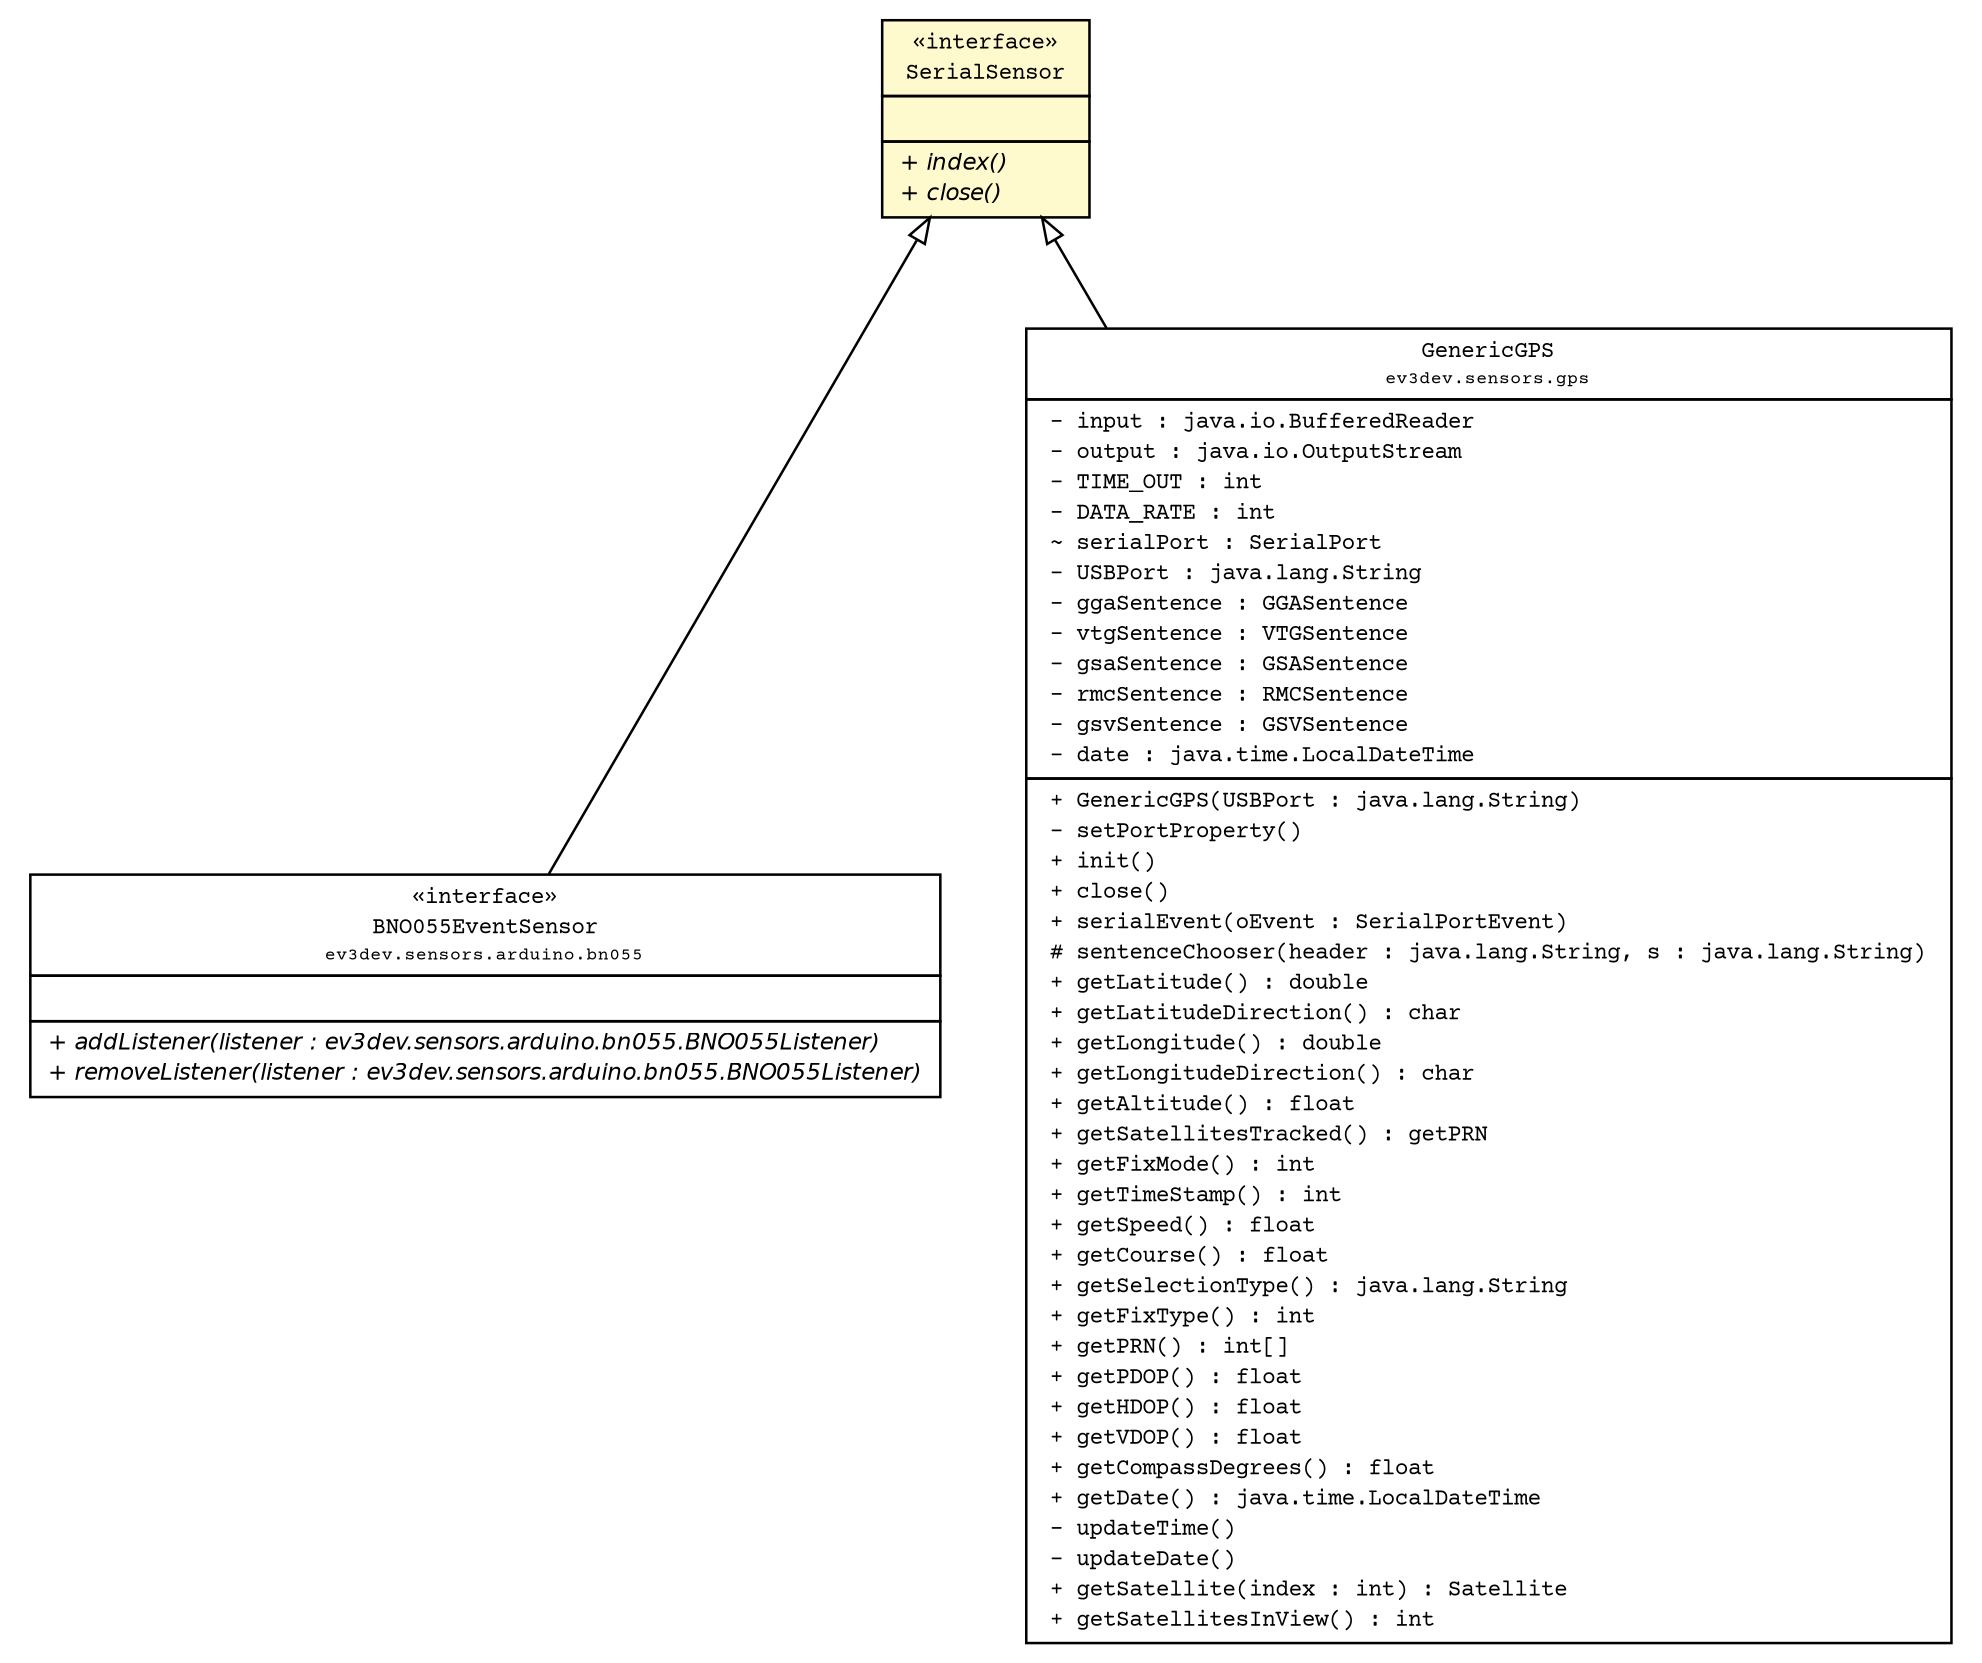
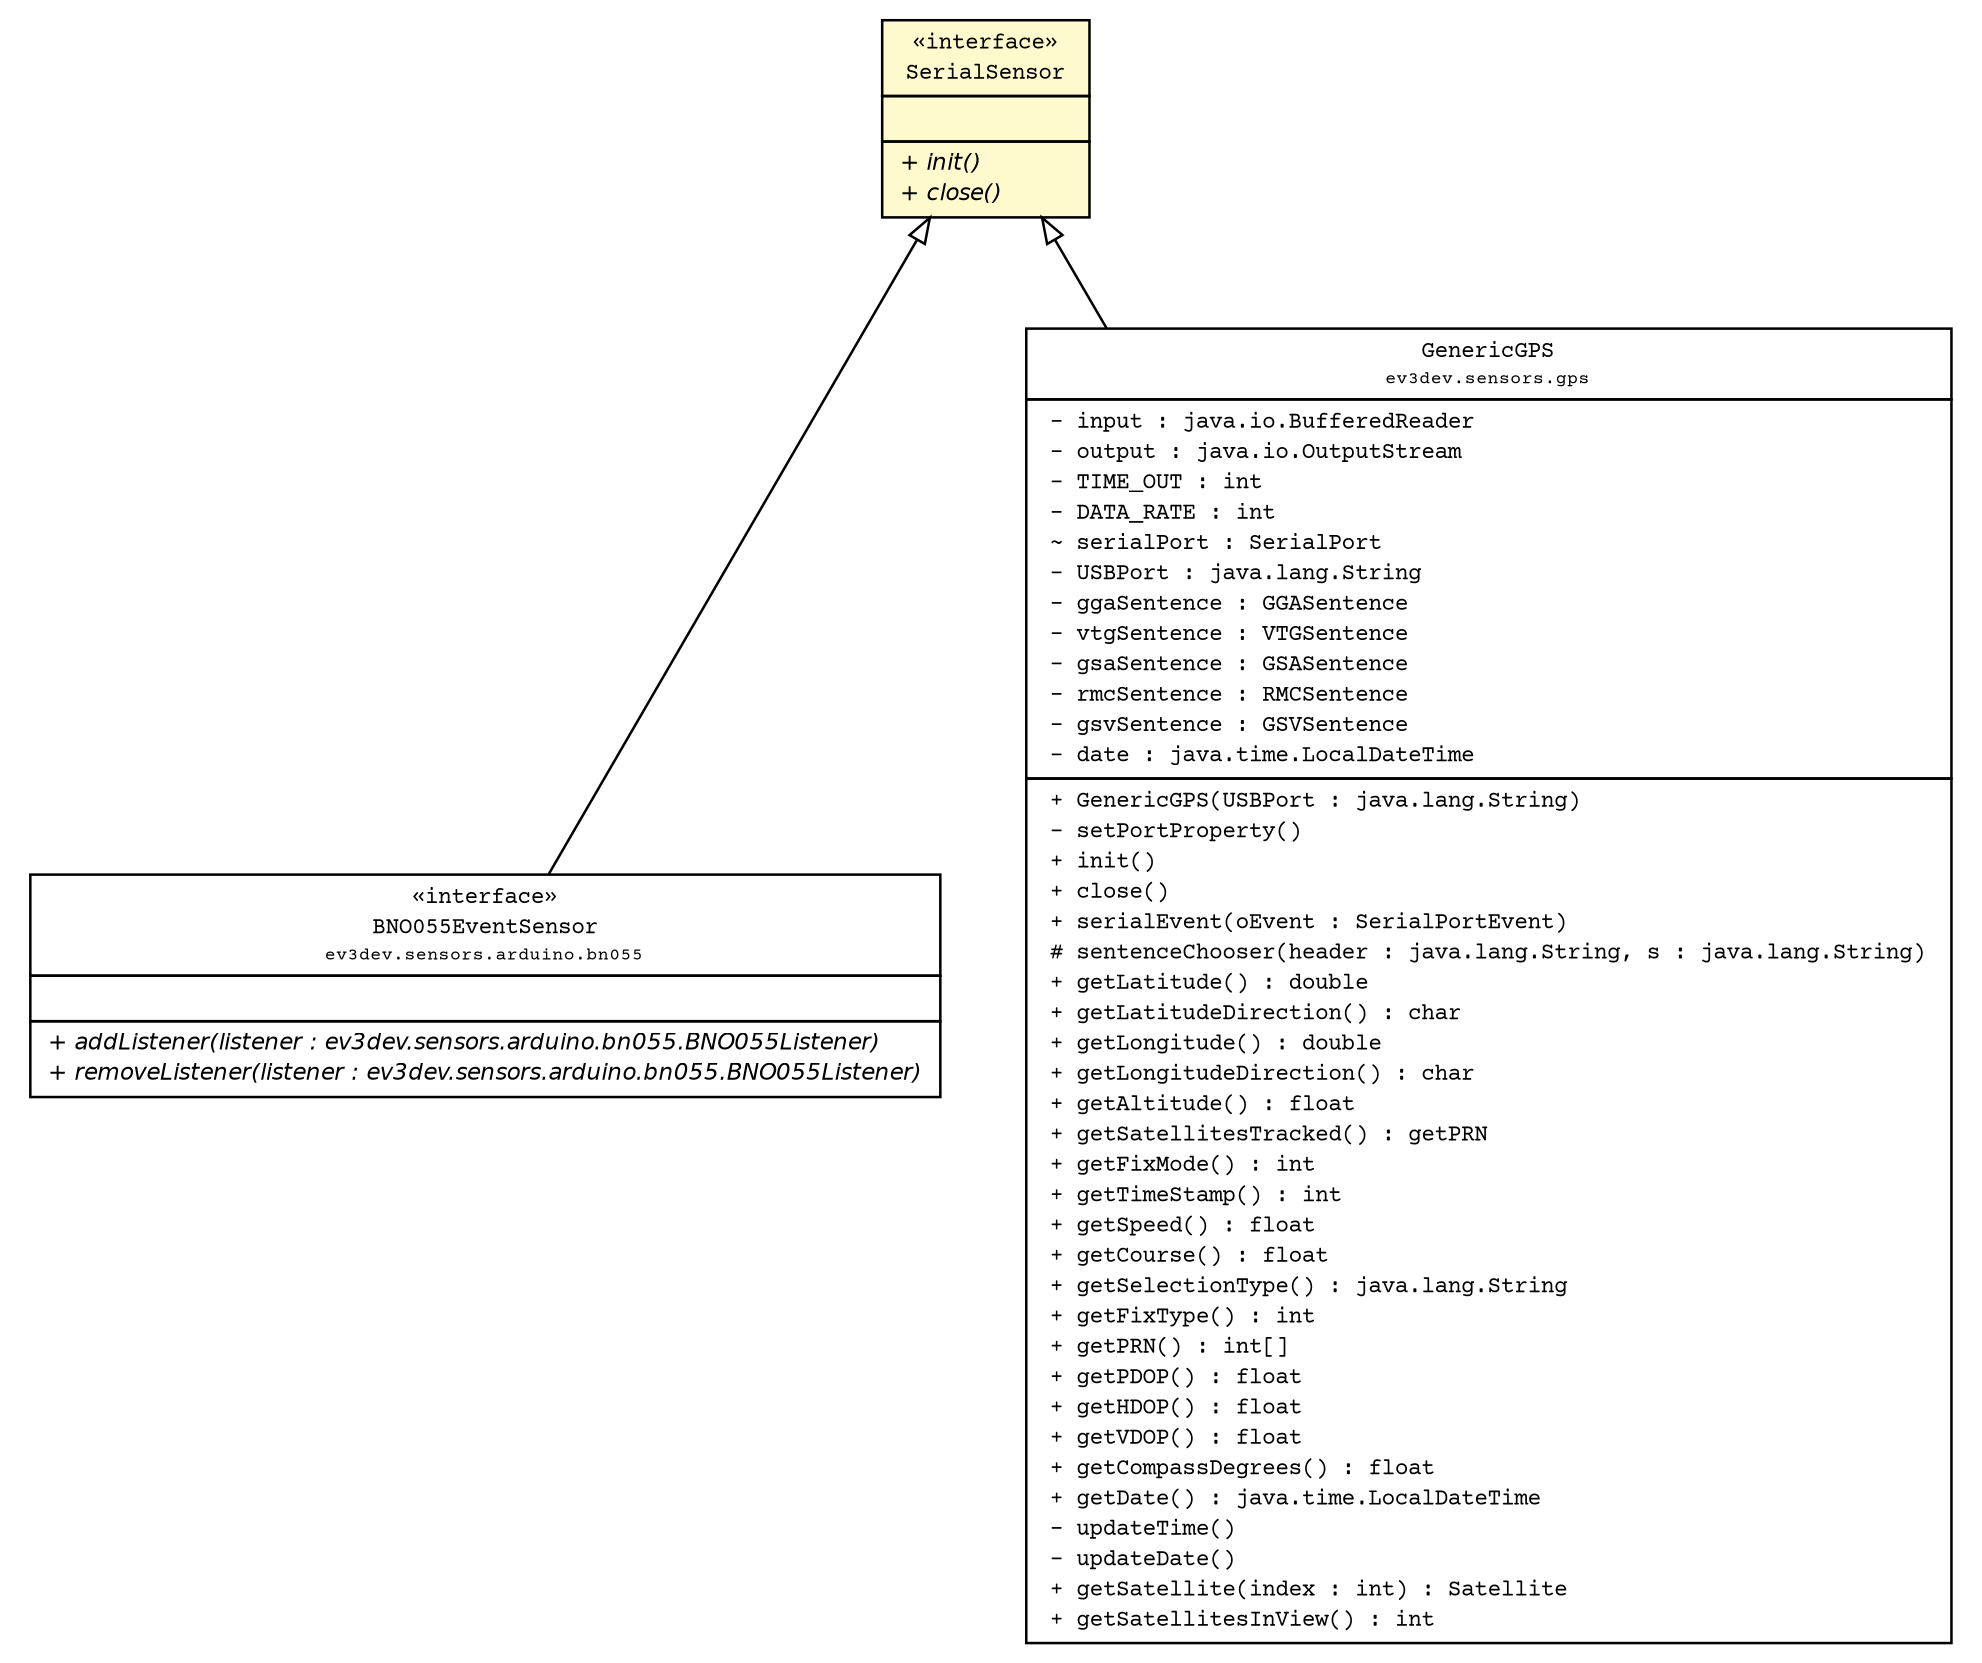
(954, 163) -> (942, 163)
